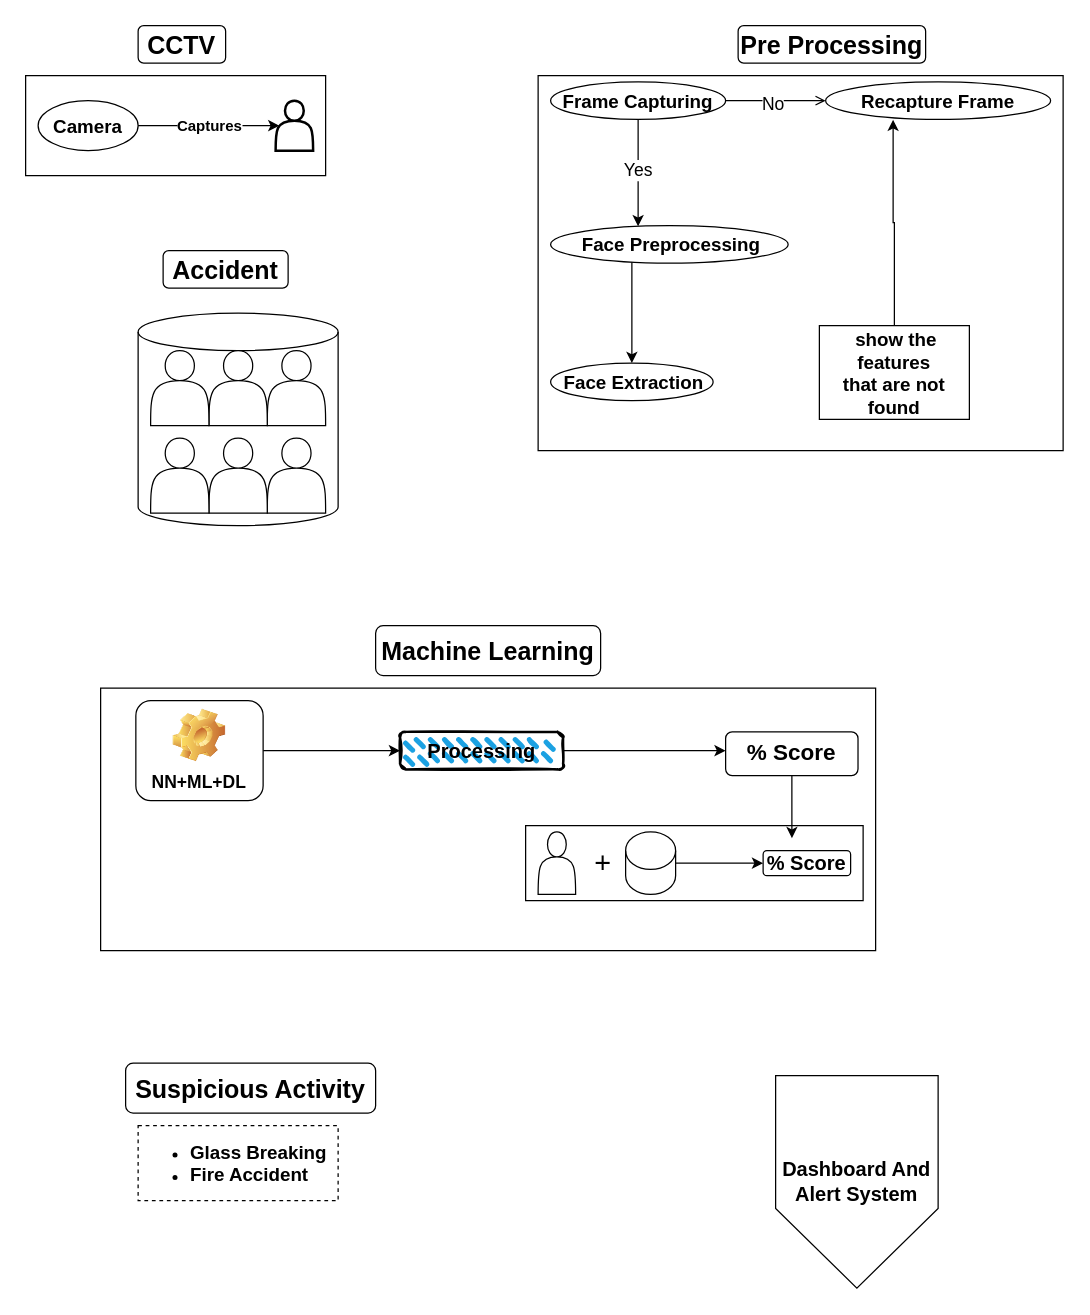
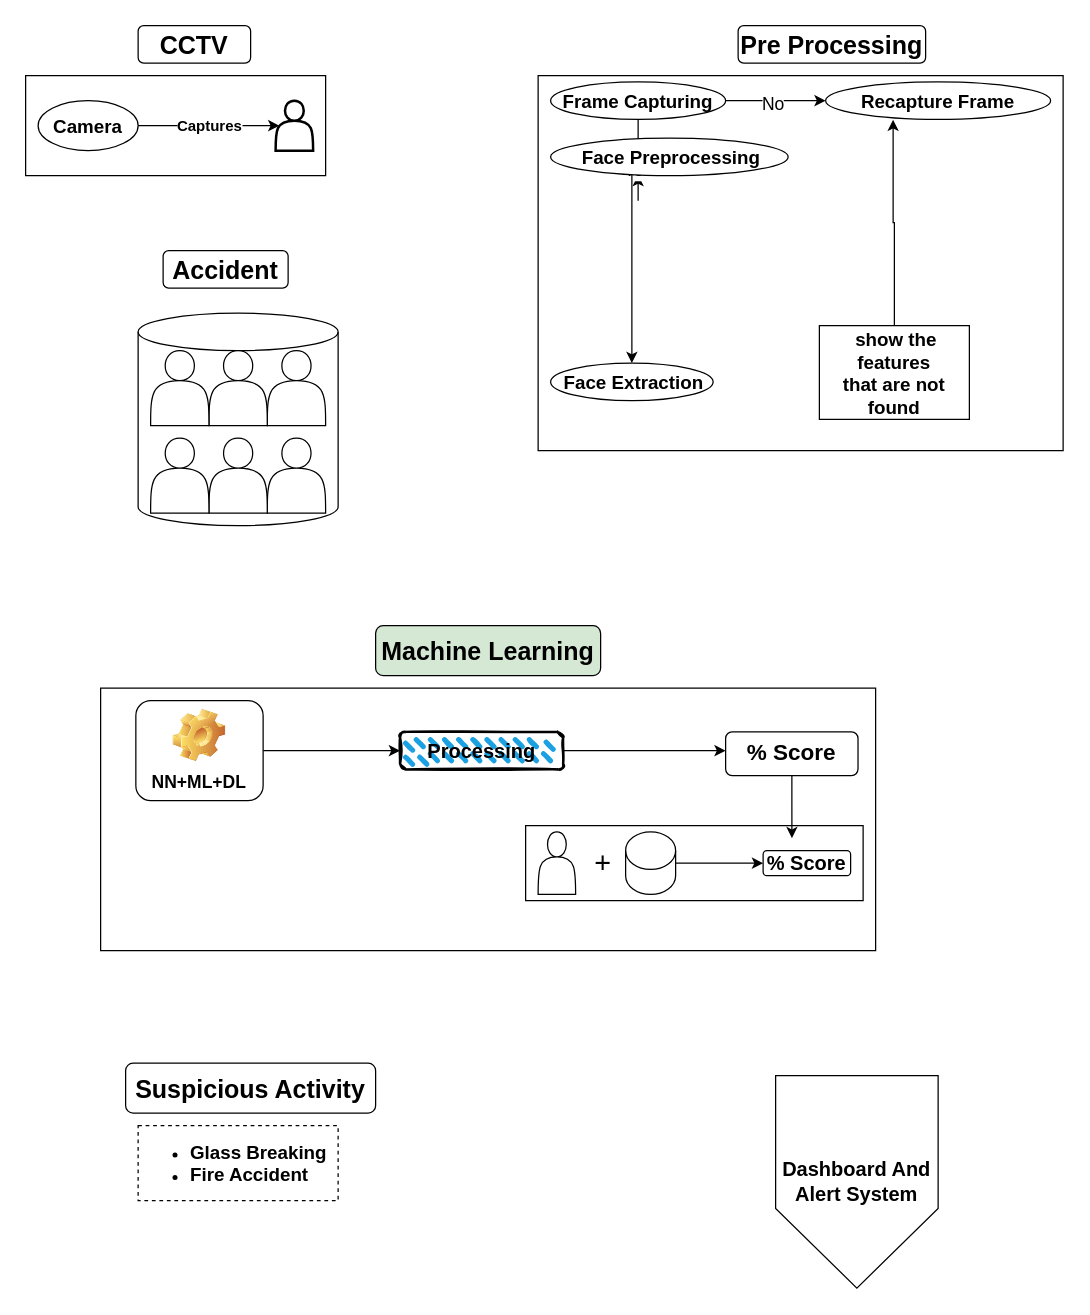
(182, 44) -> (194, 44)
(818, 101) -> (816, 101)
(669, 244) -> (669, 157)
(488, 651) -> (488, 651)
